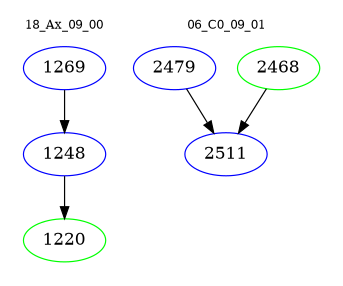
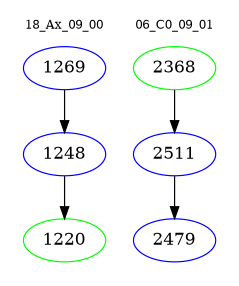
(279, 68) -> (175, 68)
(197, 106) -> (175, 191)
